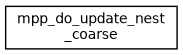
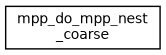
(91, 28) -> (83, 28)
